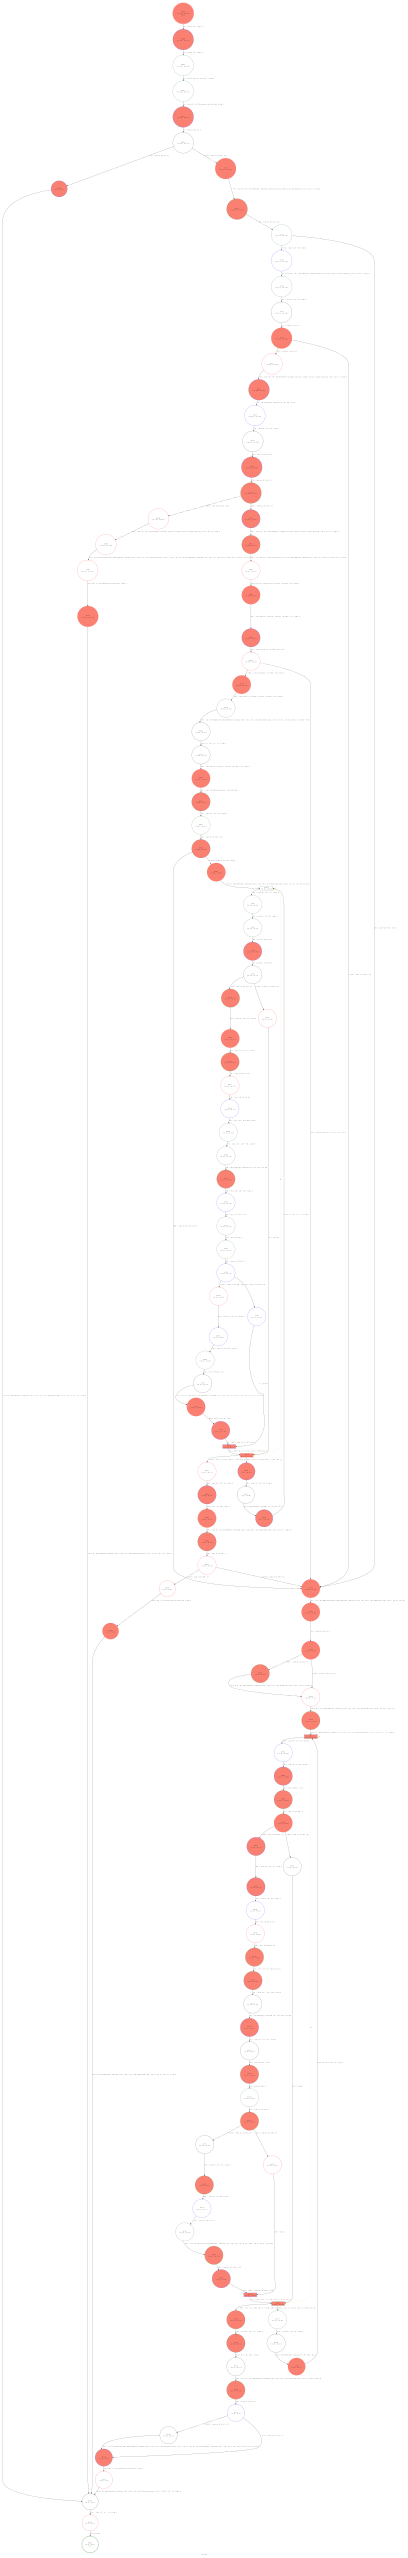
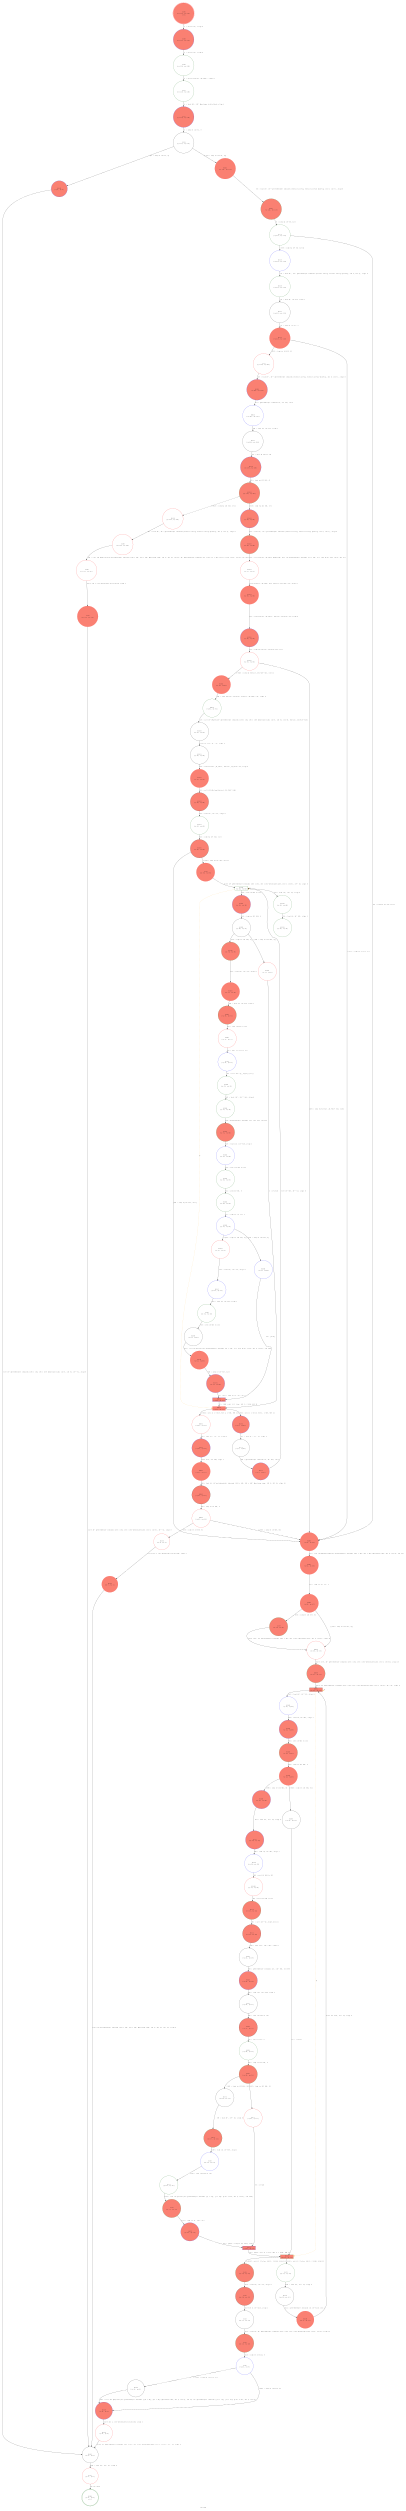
(253, 939) -> (241, 892)
